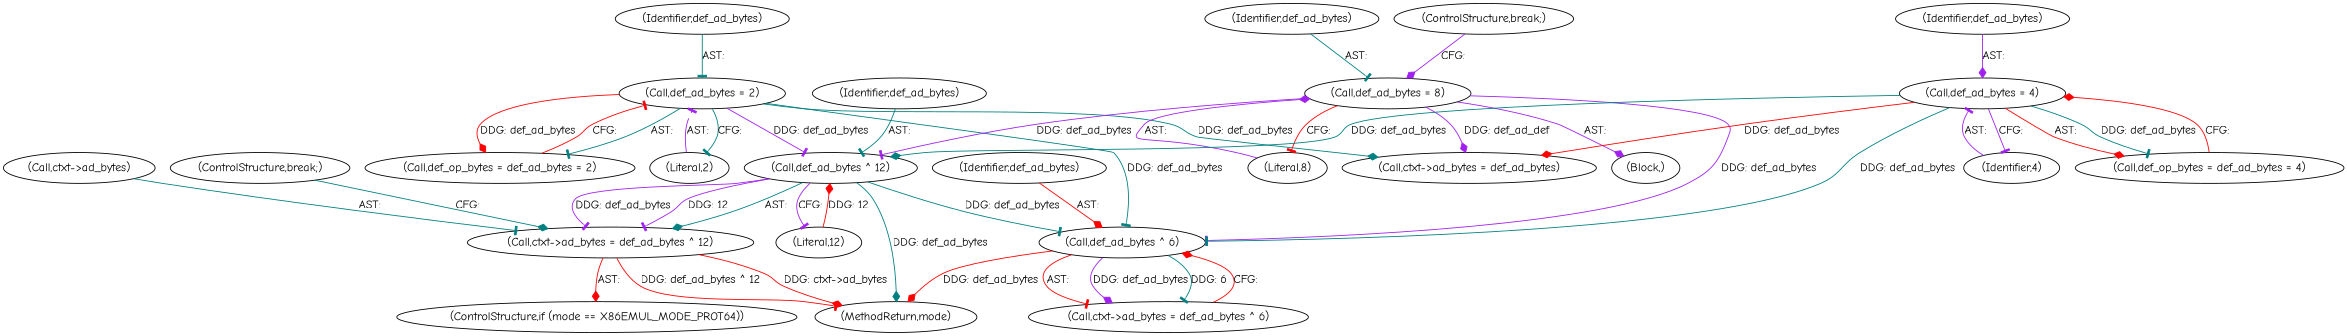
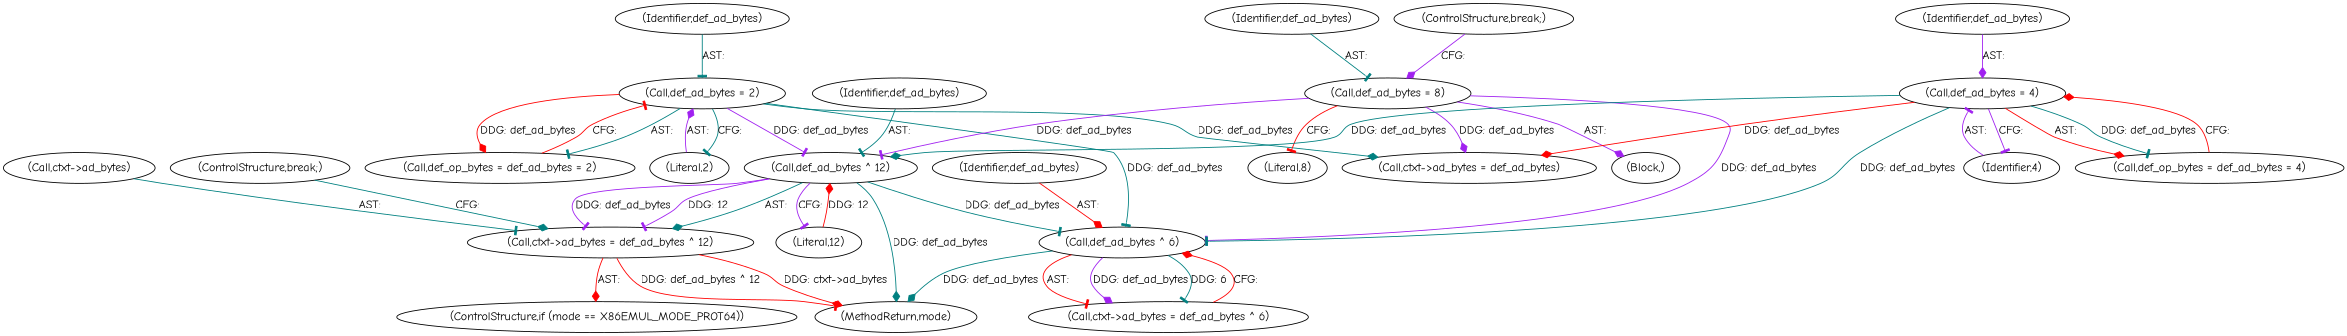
(1141, 128) -> none
(1507, 131) -> (1507, 131)
(685, 135) -> (685, 135)
(980, 263) -> (980, 263)
